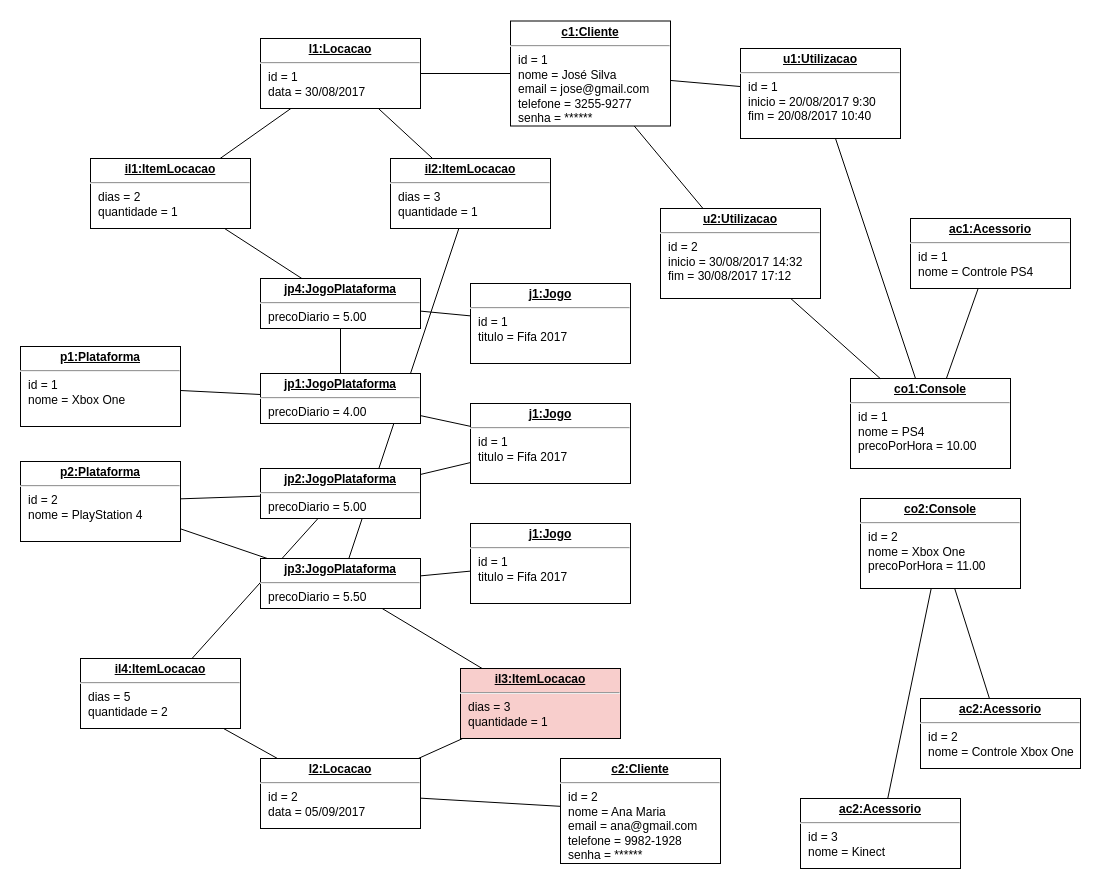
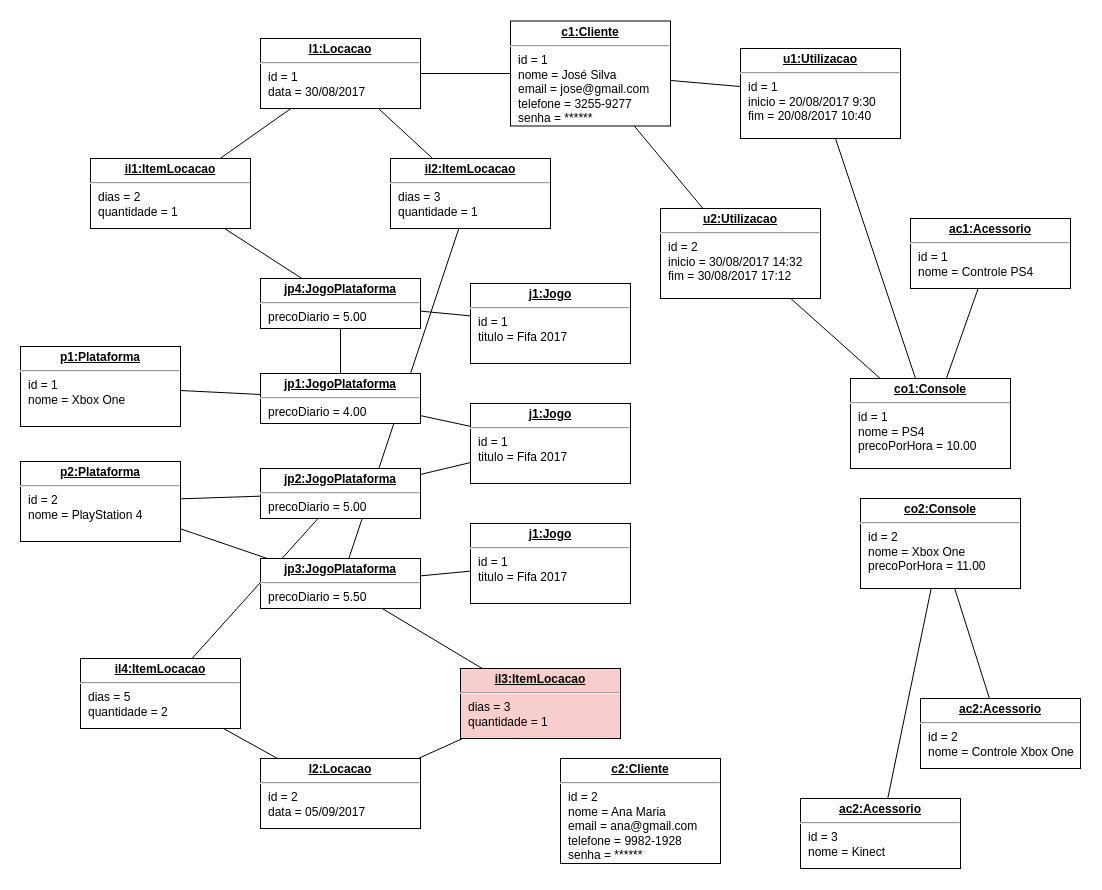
(491, 802) -> none
